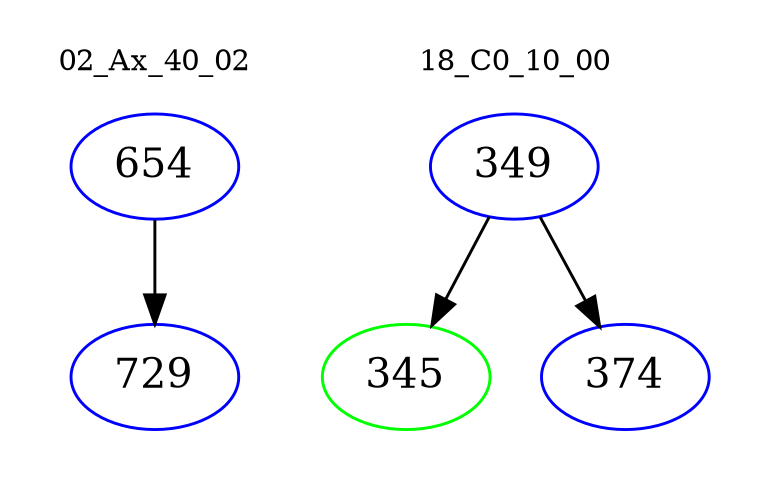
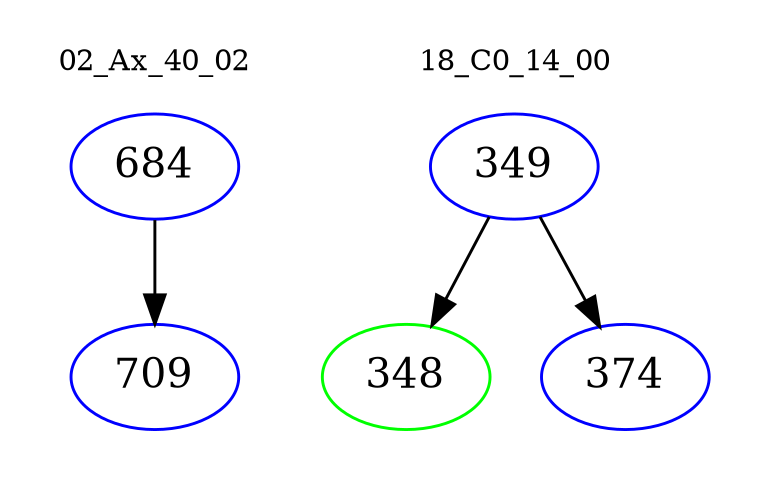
(516, 63) -> (516, 63)
(155, 167) -> (155, 167)
(155, 377) -> (155, 377)
(406, 377) -> (406, 377)
